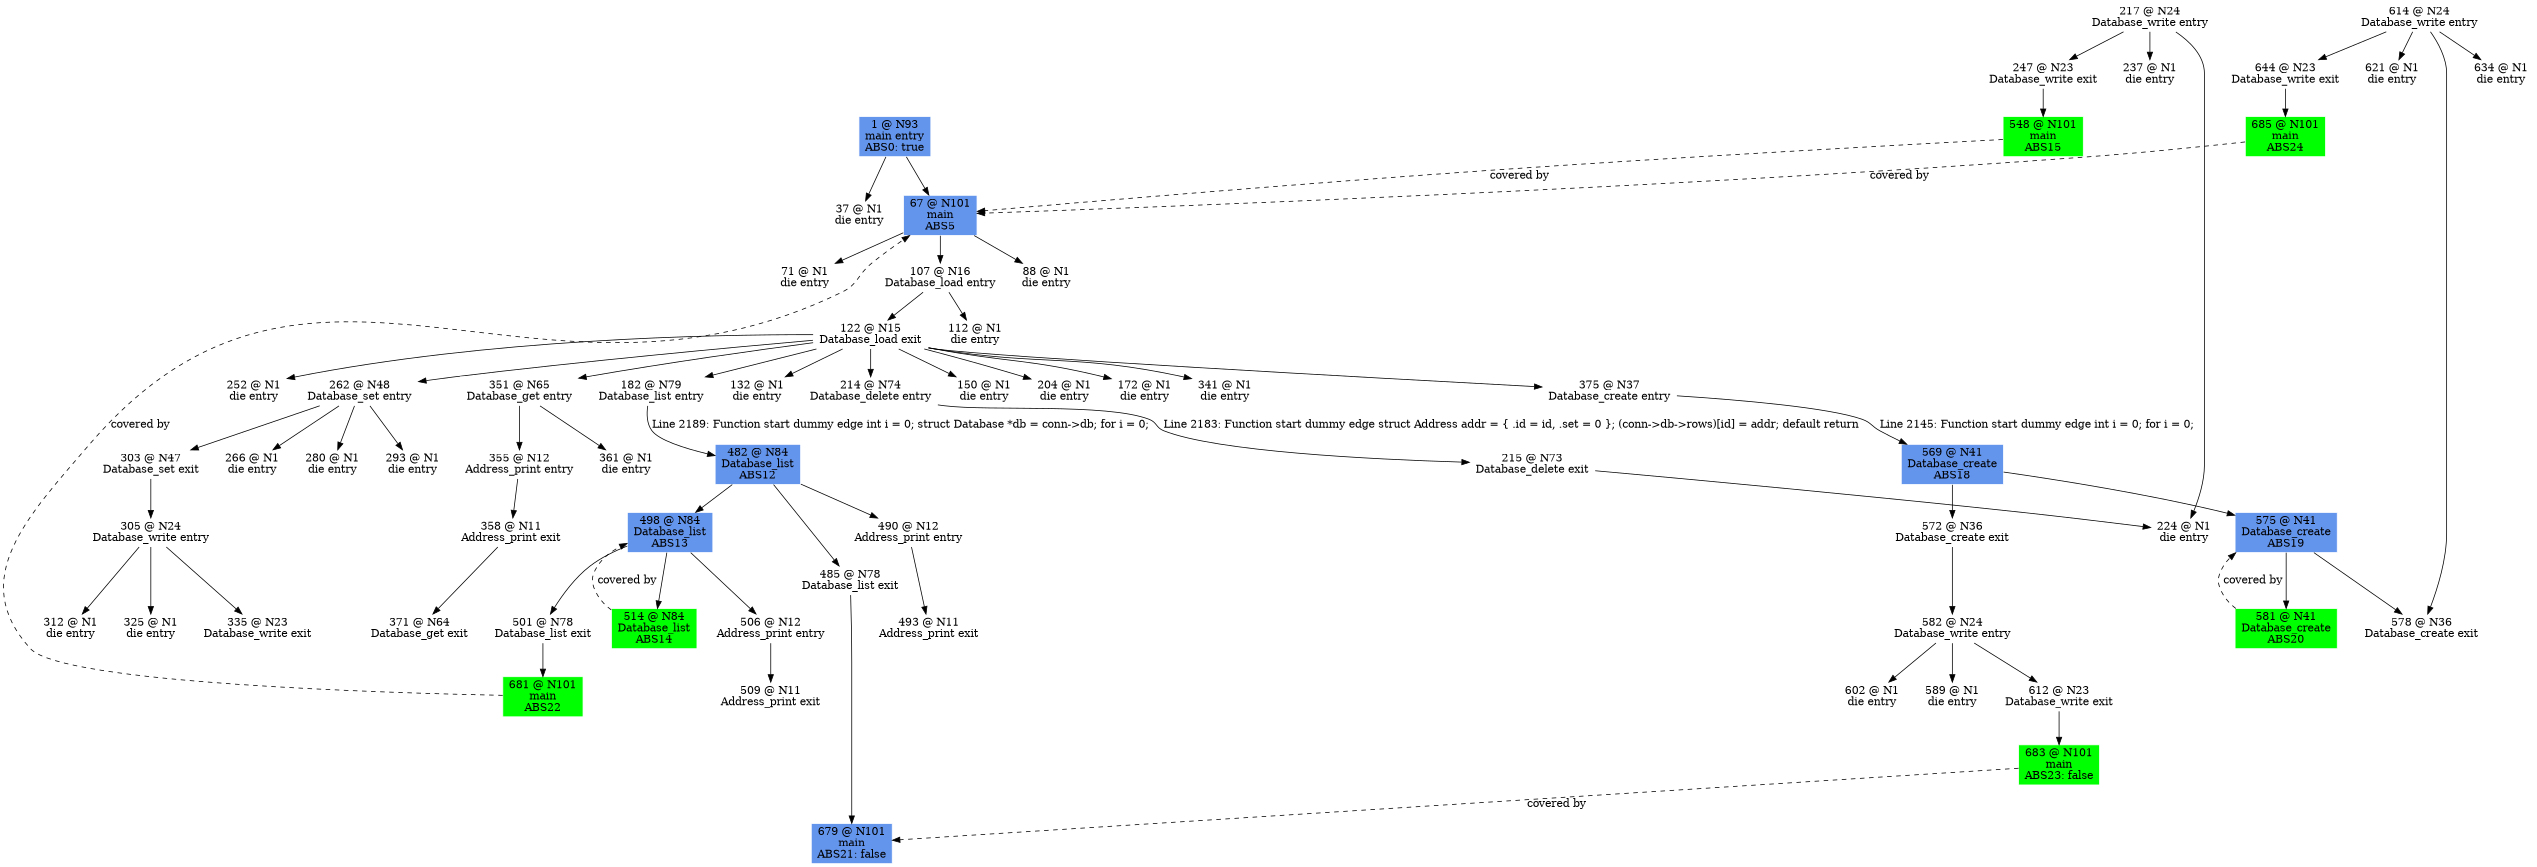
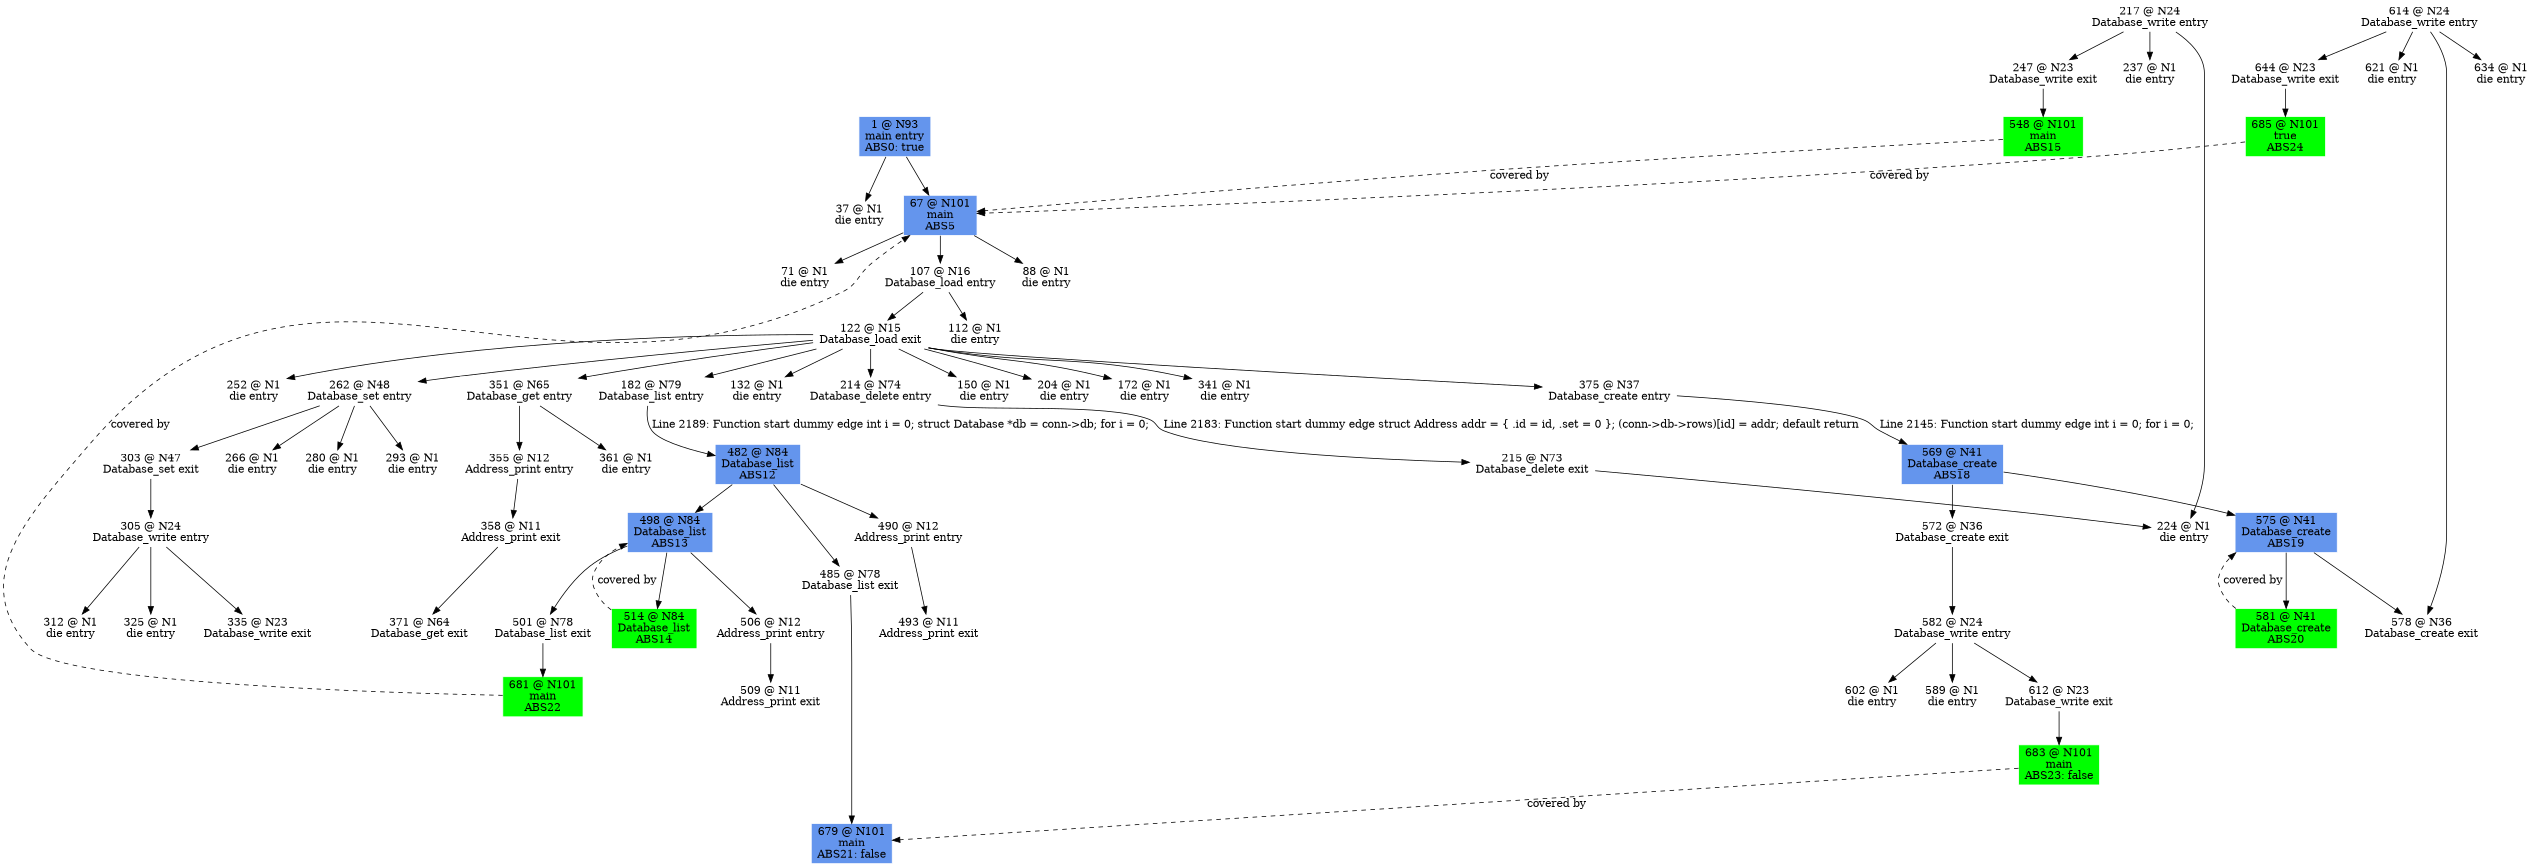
(2285, 137) -> (2285, 137)
